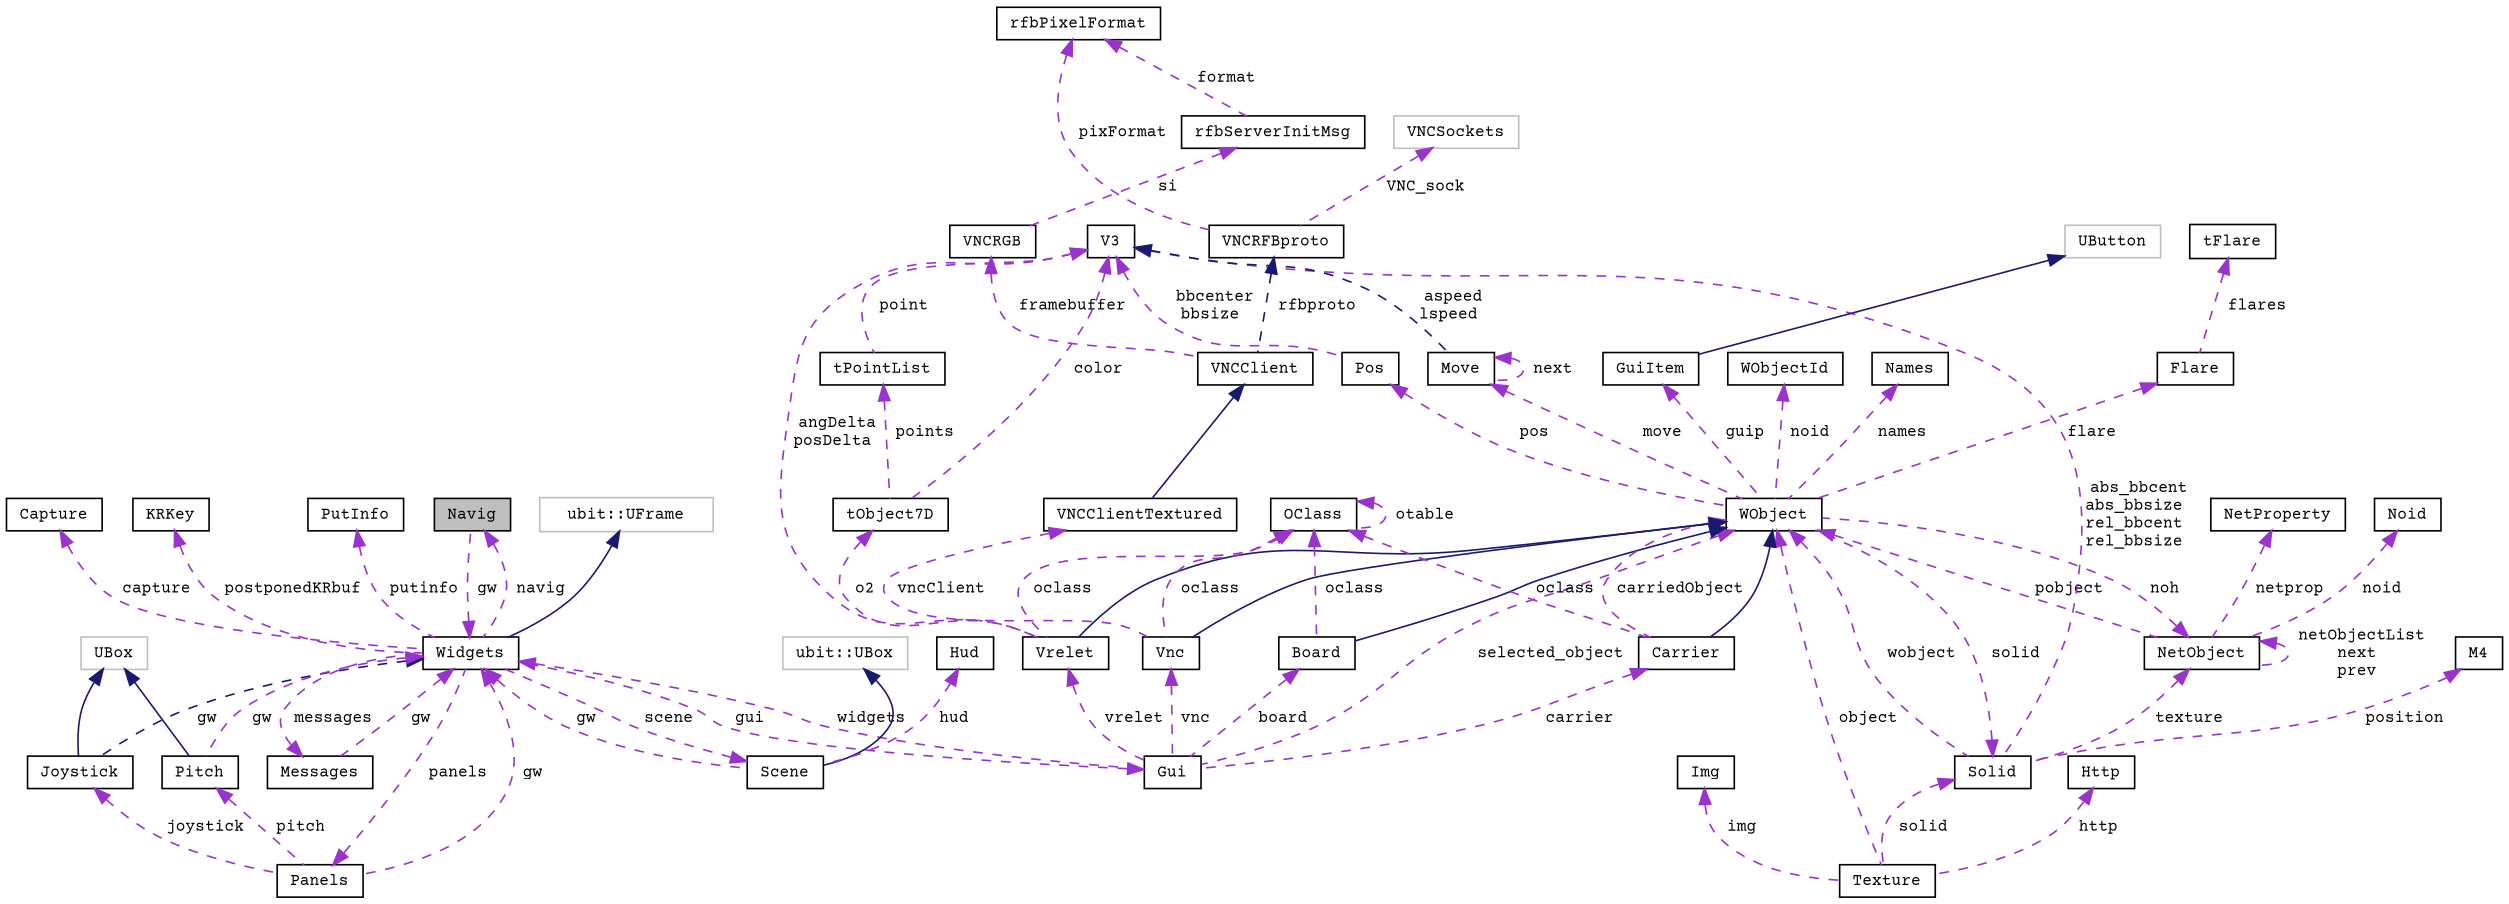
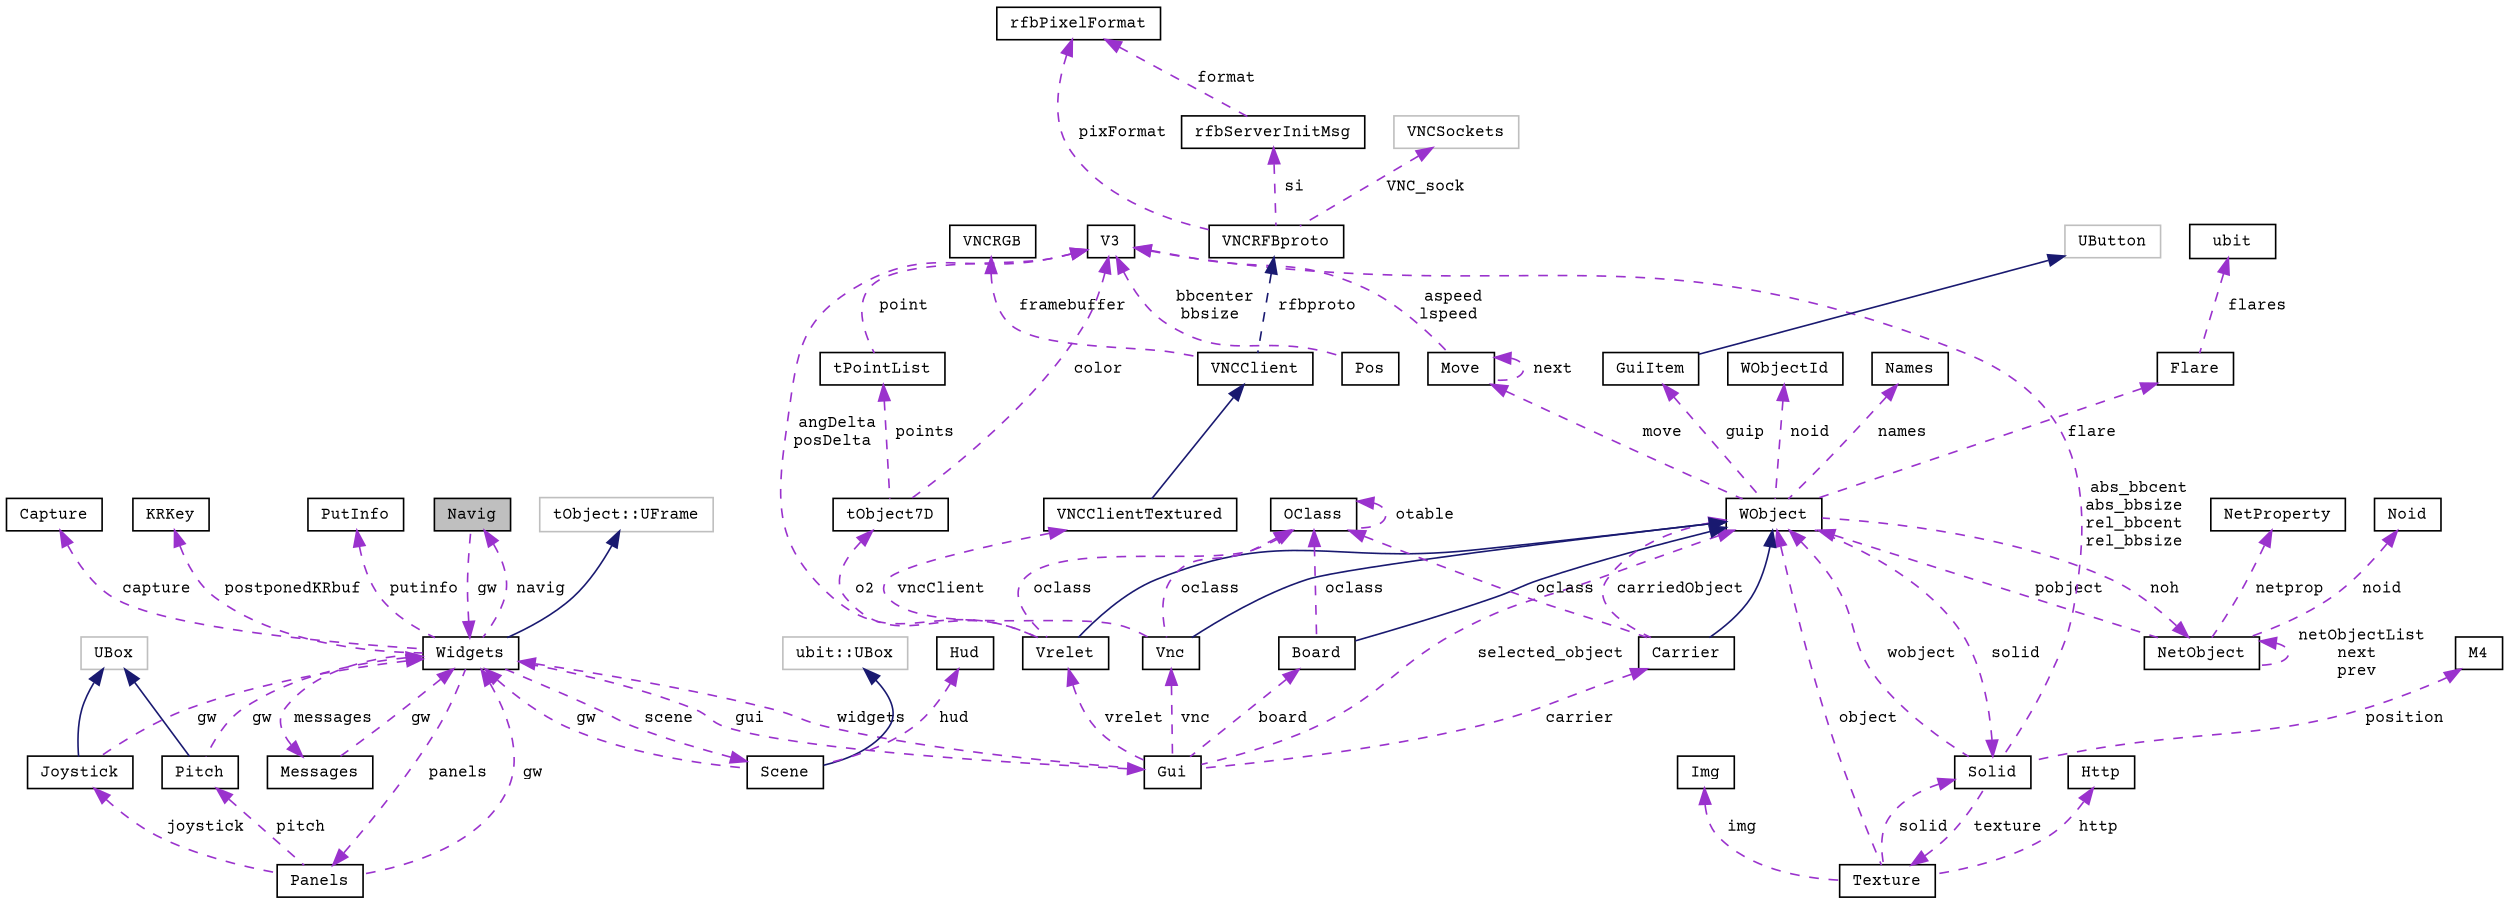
(1130, 188) -> (1275, 195)
(2233, 242) -> (2233, 242)
(1358, 285) -> (1358, 285)
(1559, 467) -> none
(626, 515) -> (626, 515)
(247, 690) -> (247, 690)
(2111, 732) -> (1958, 825)
